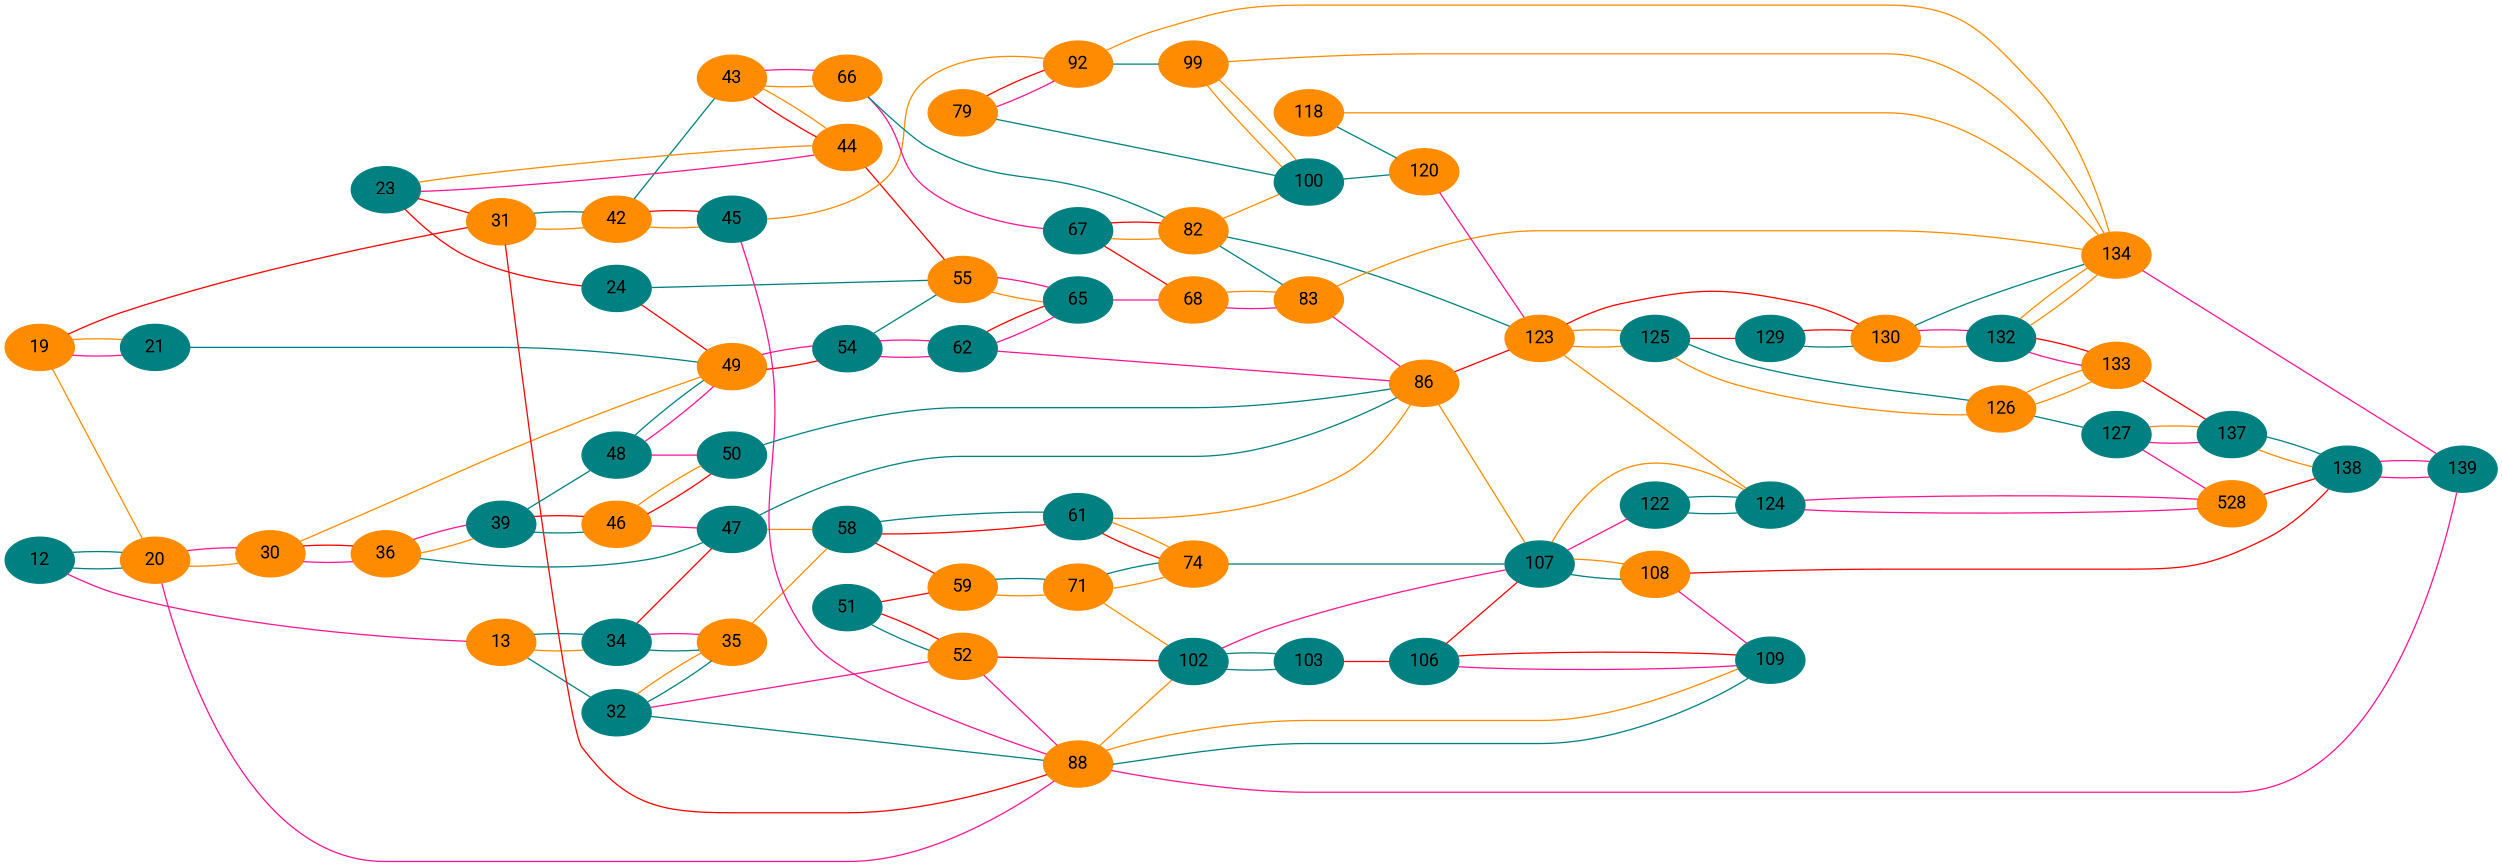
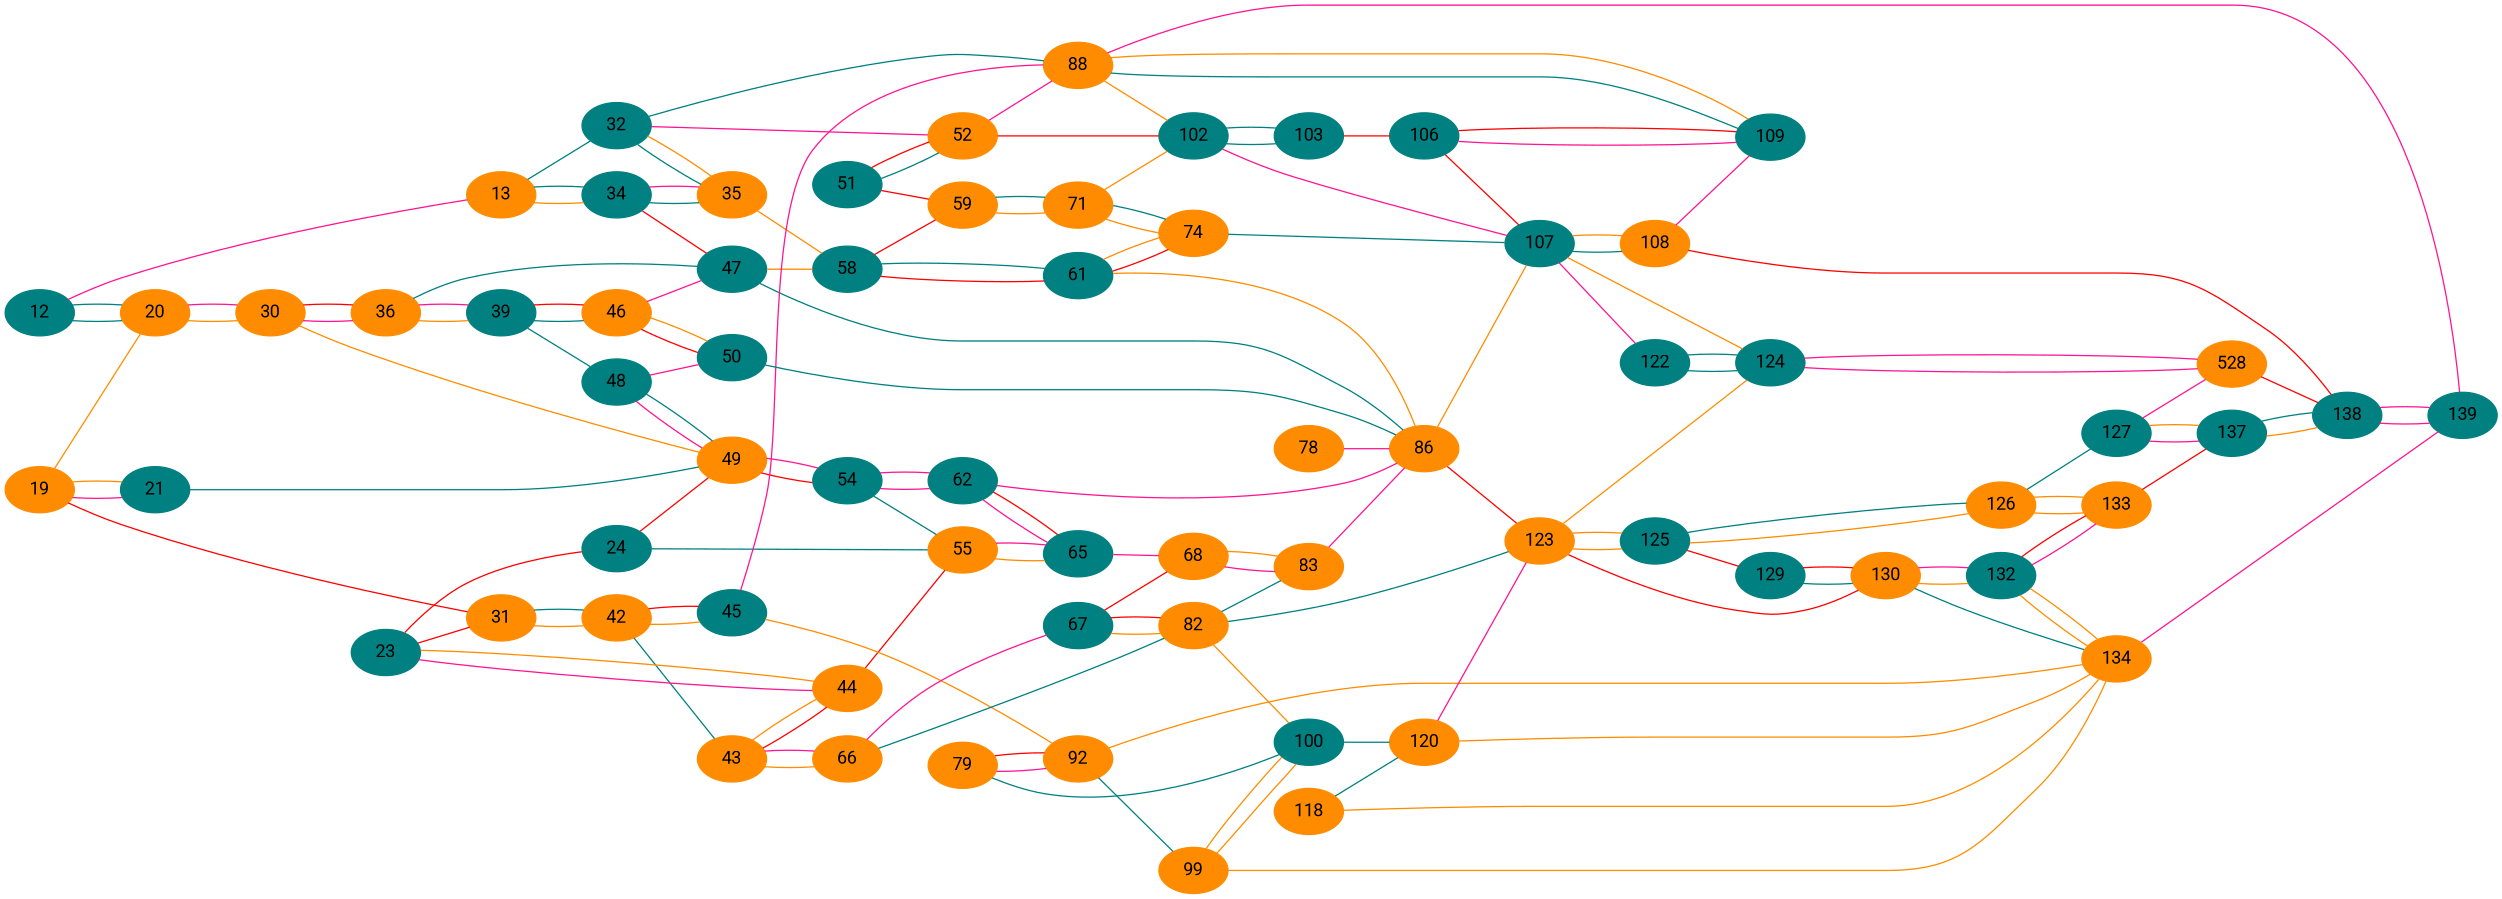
(1706, 231) -> (1781, 737)
none -> (1309, 449)
(579, 739) -> none
(538, 861) -> none
